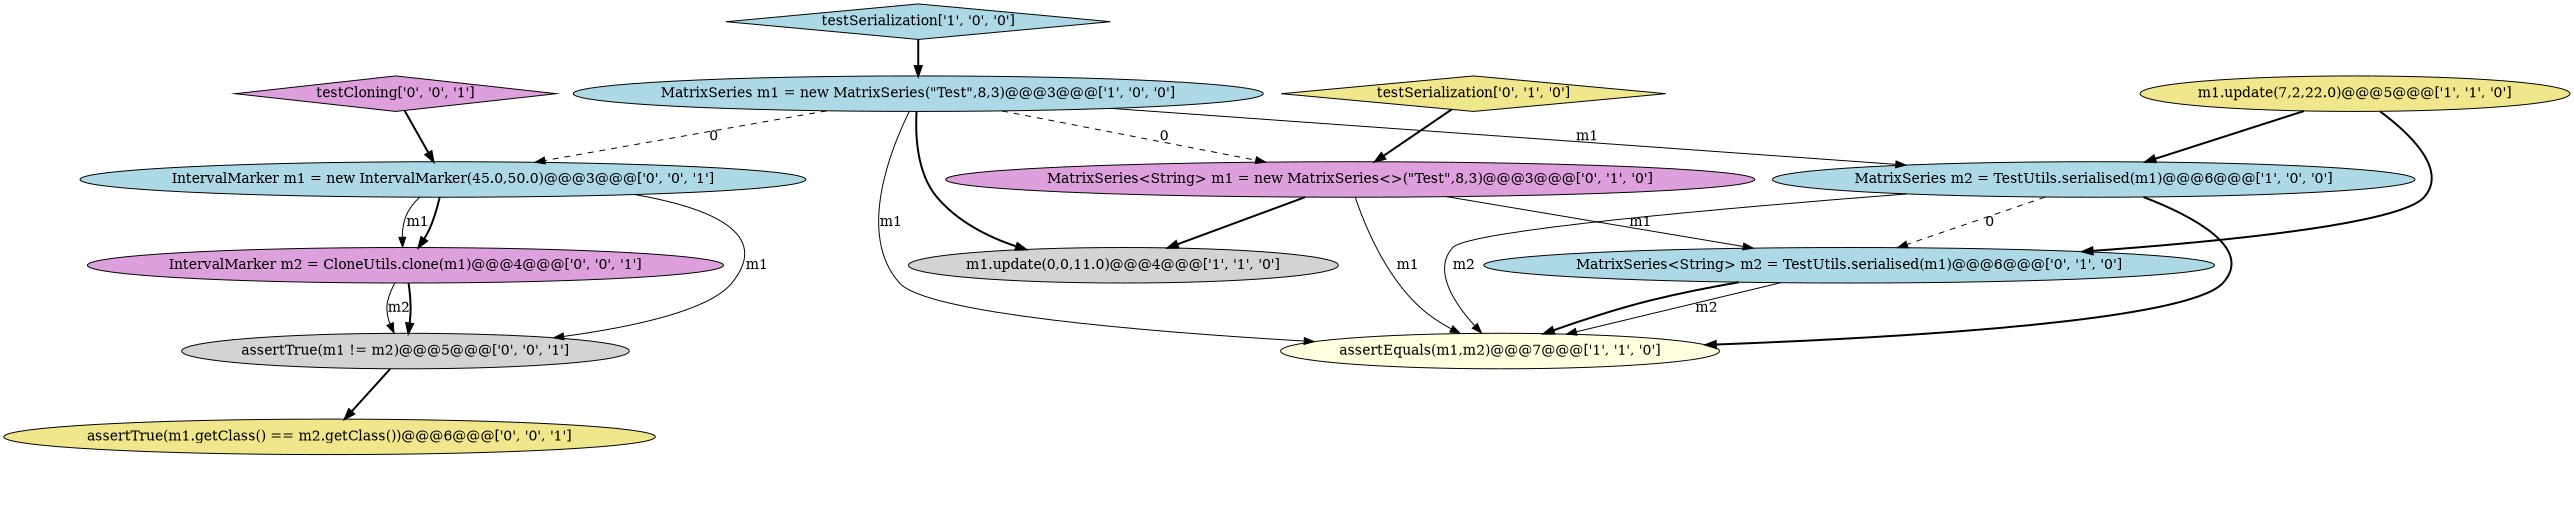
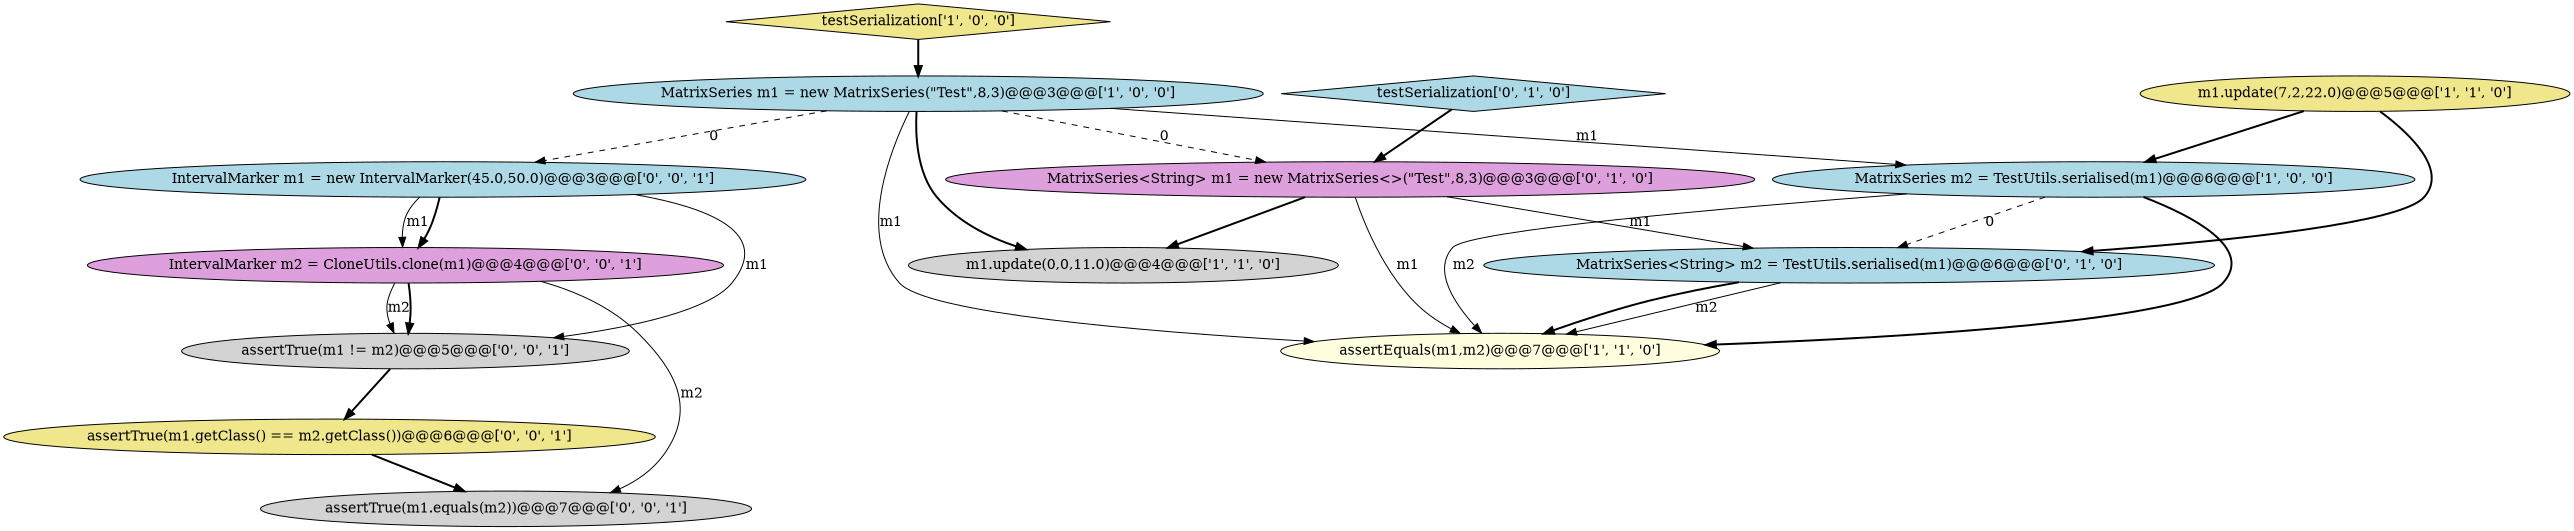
(918, 22) -> (918, 22)
(396, 94) -> none
(1473, 94) -> (1473, 94)
none -> (506, 509)
